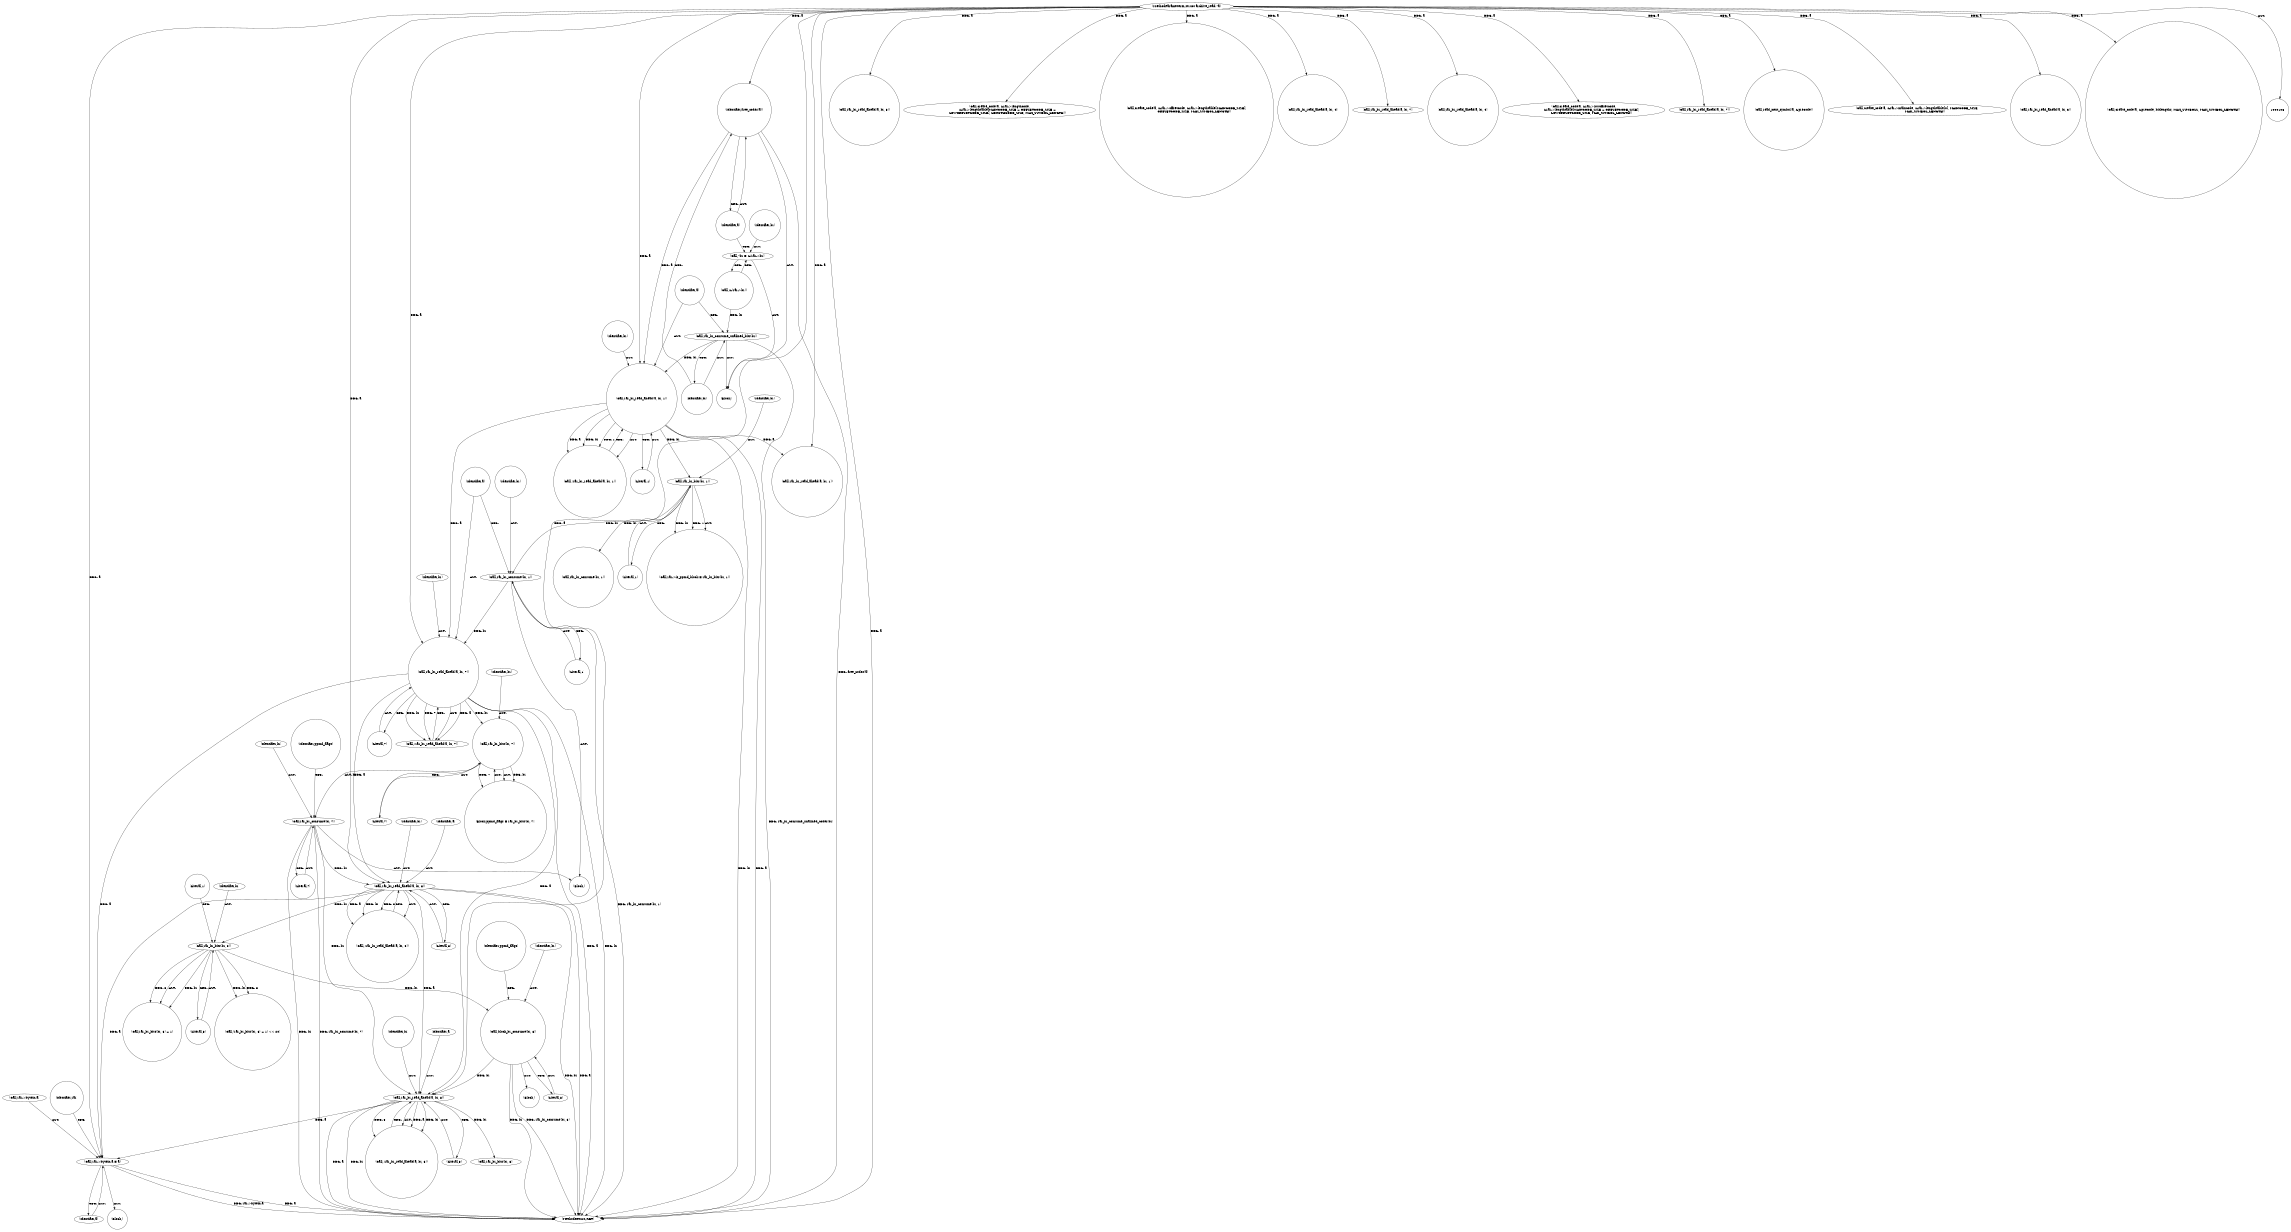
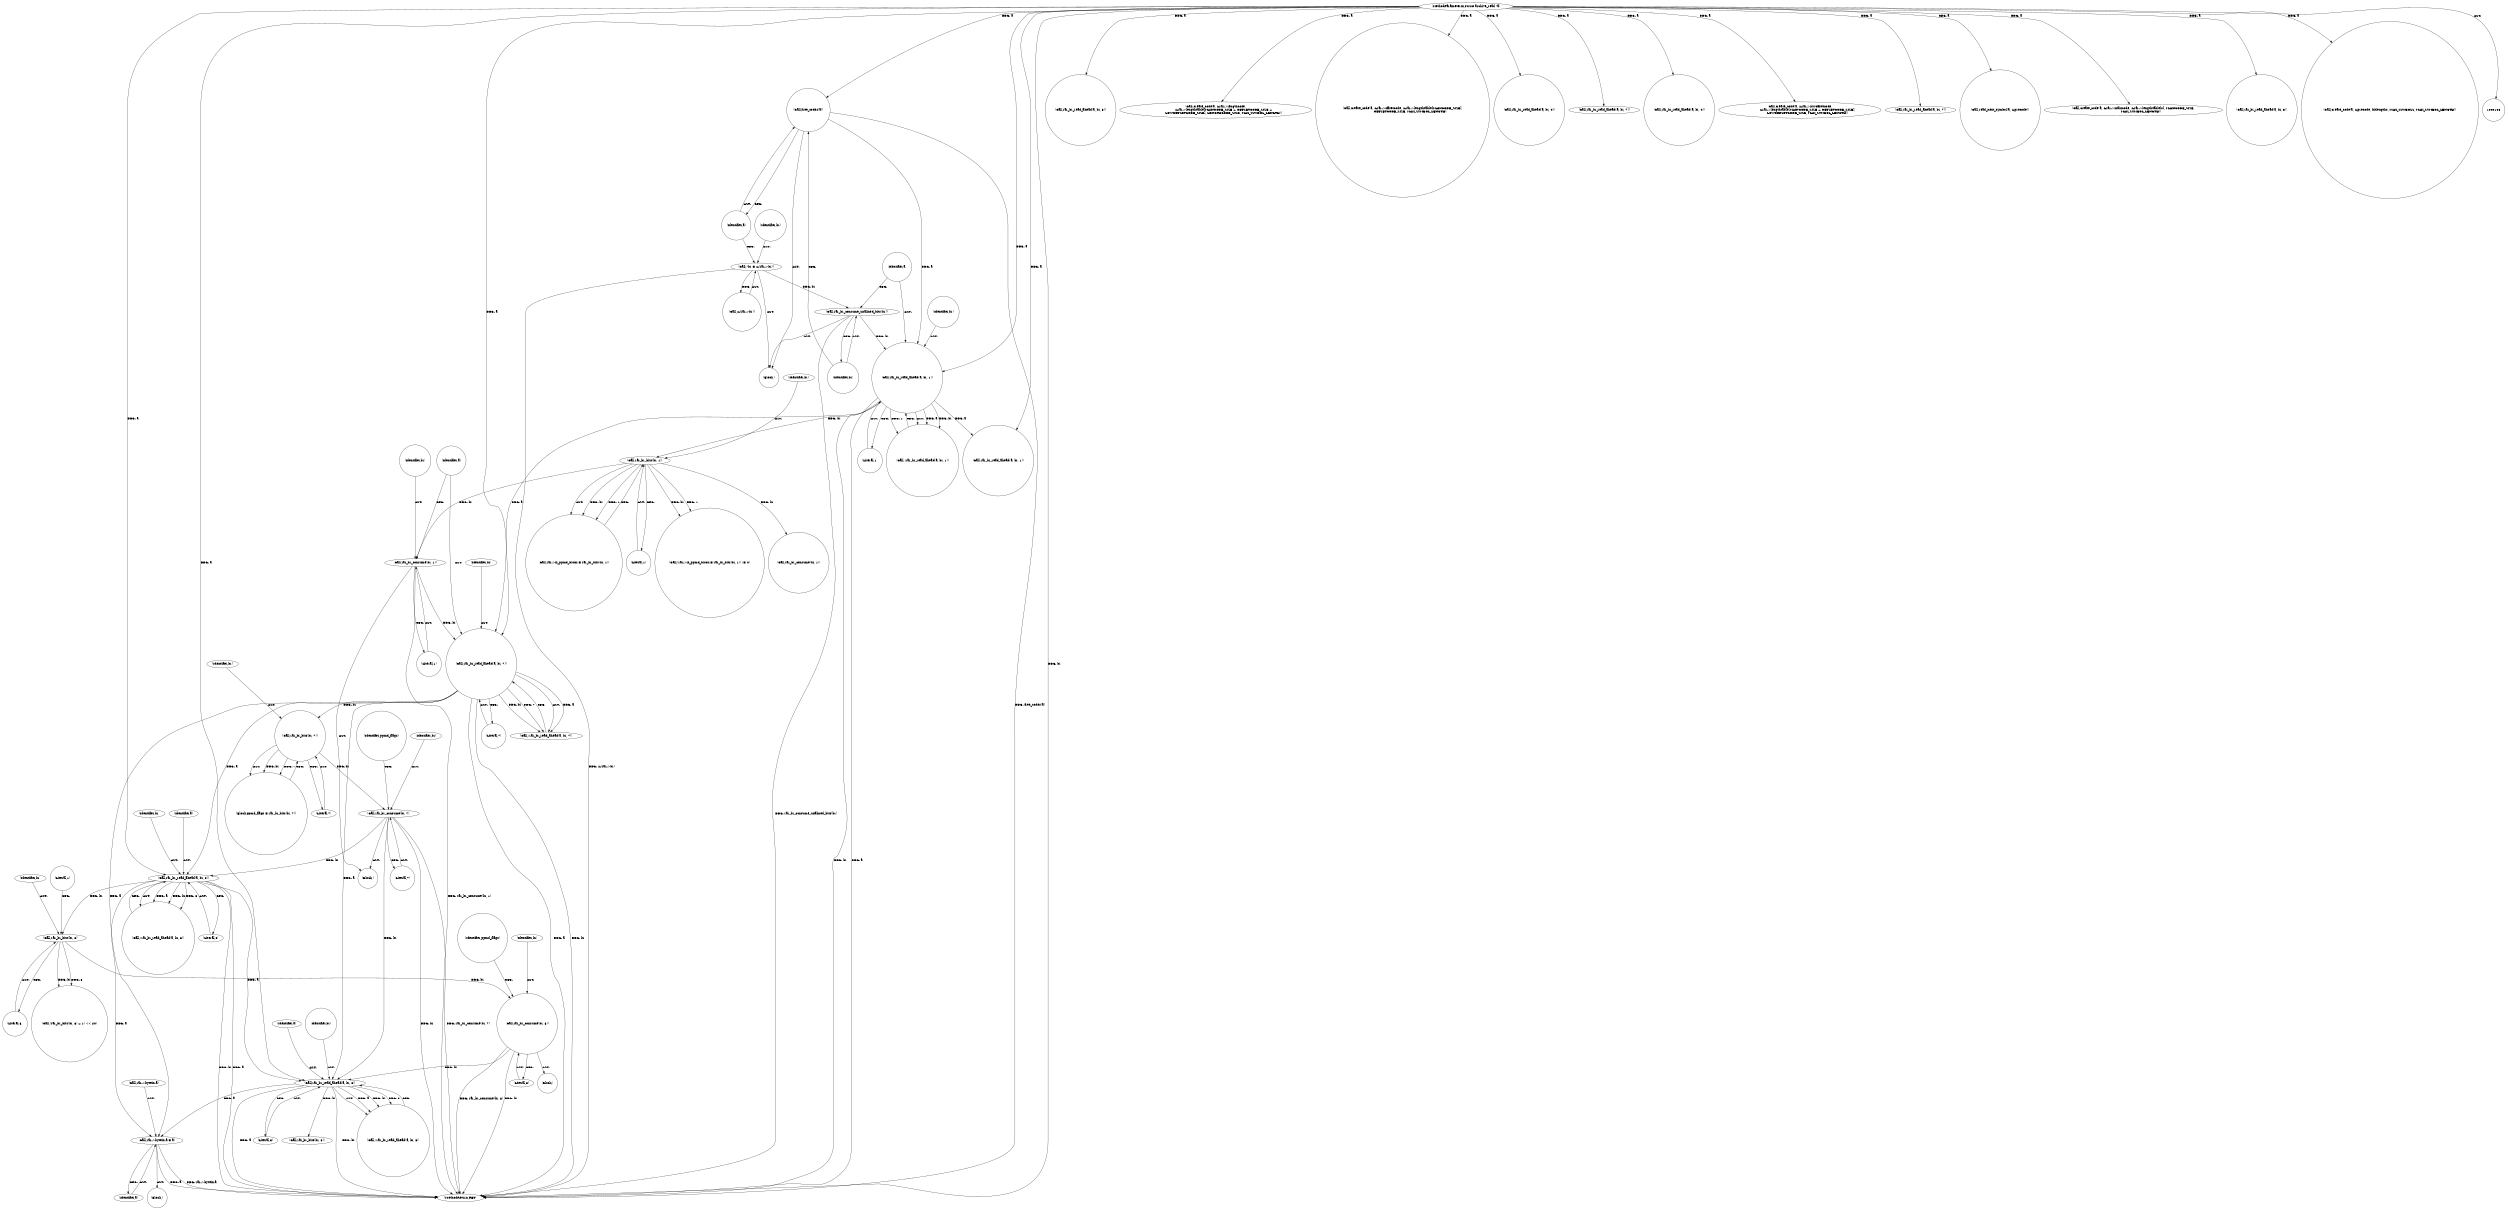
(94, 84) -> none
(744, 110) -> (808, 110)
(739, 266) -> (747, 287)
(749, 266) -> (756, 287)
(729, 320) -> (805, 289)
none -> (624, 497)
none -> (710, 563)
(876, 631) -> (1054, 664)
none -> (567, 679)
(351, 775) -> (343, 767)
(498, 775) -> (300, 767)
(801, 822) -> (806, 814)
(152, 1032) -> none
(513, 1032) -> (527, 1024)
(67, 1098) -> none
